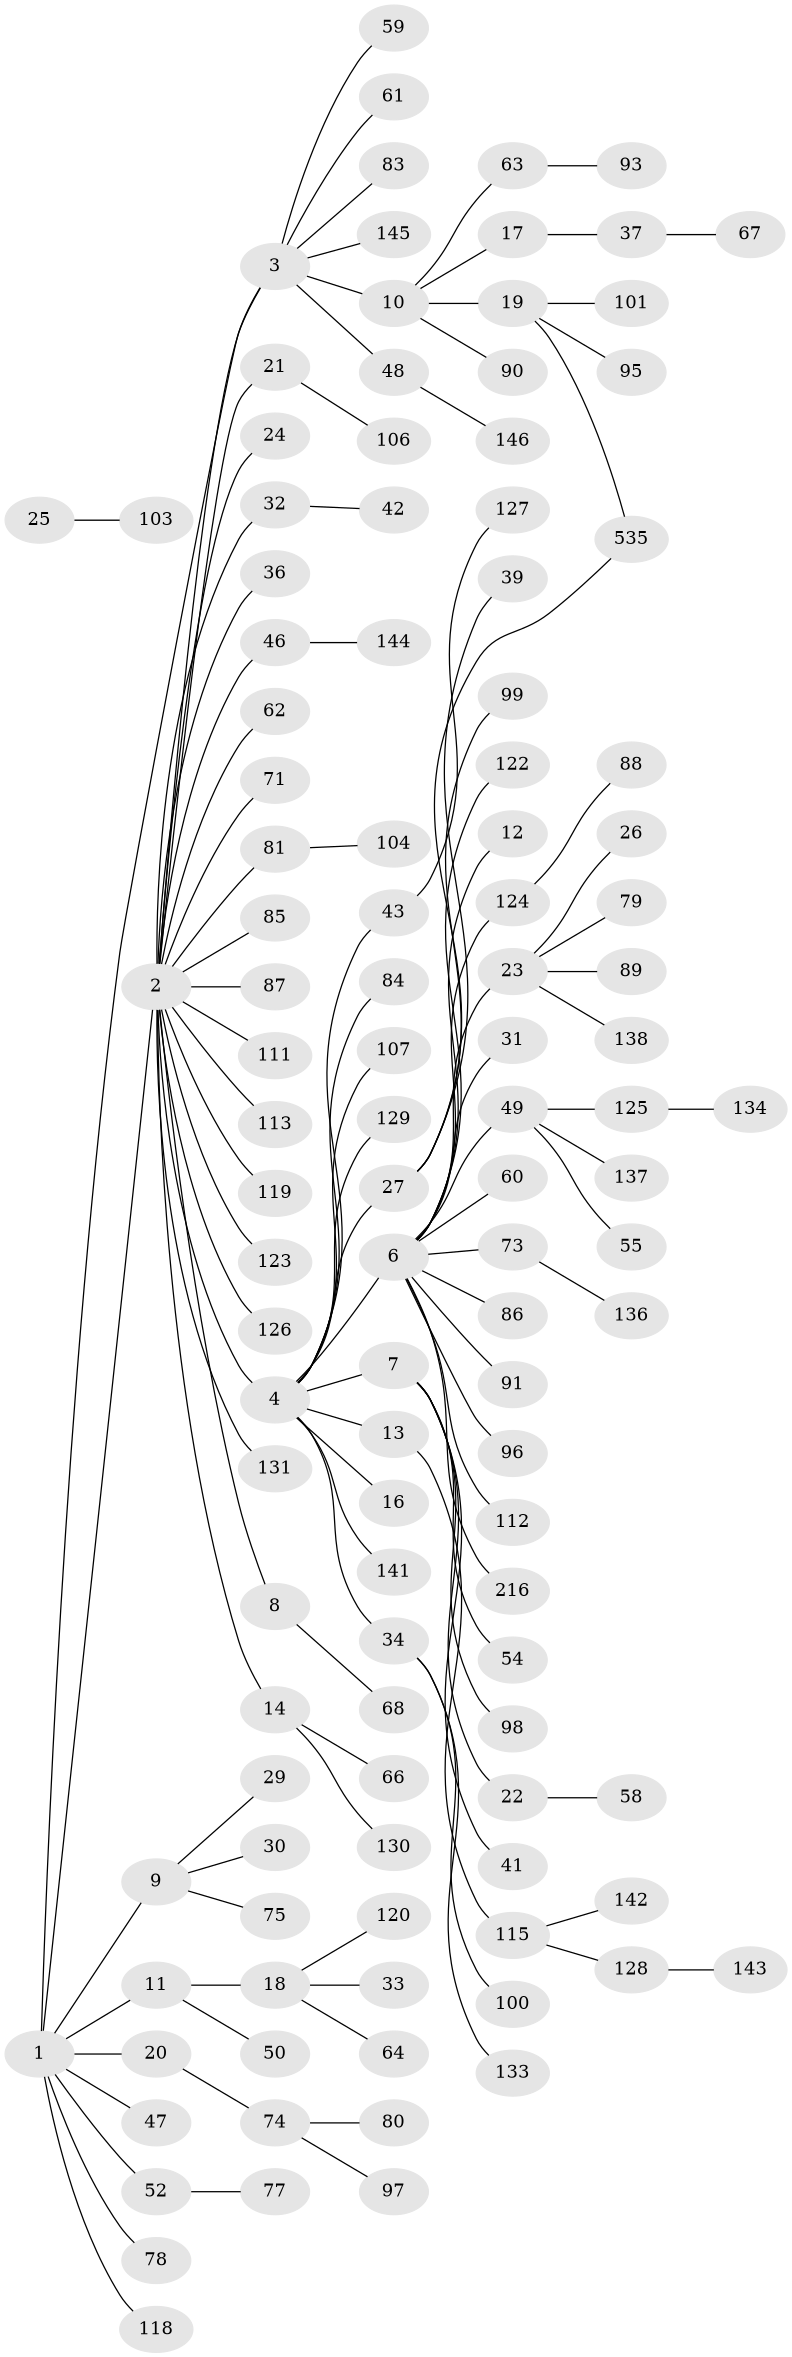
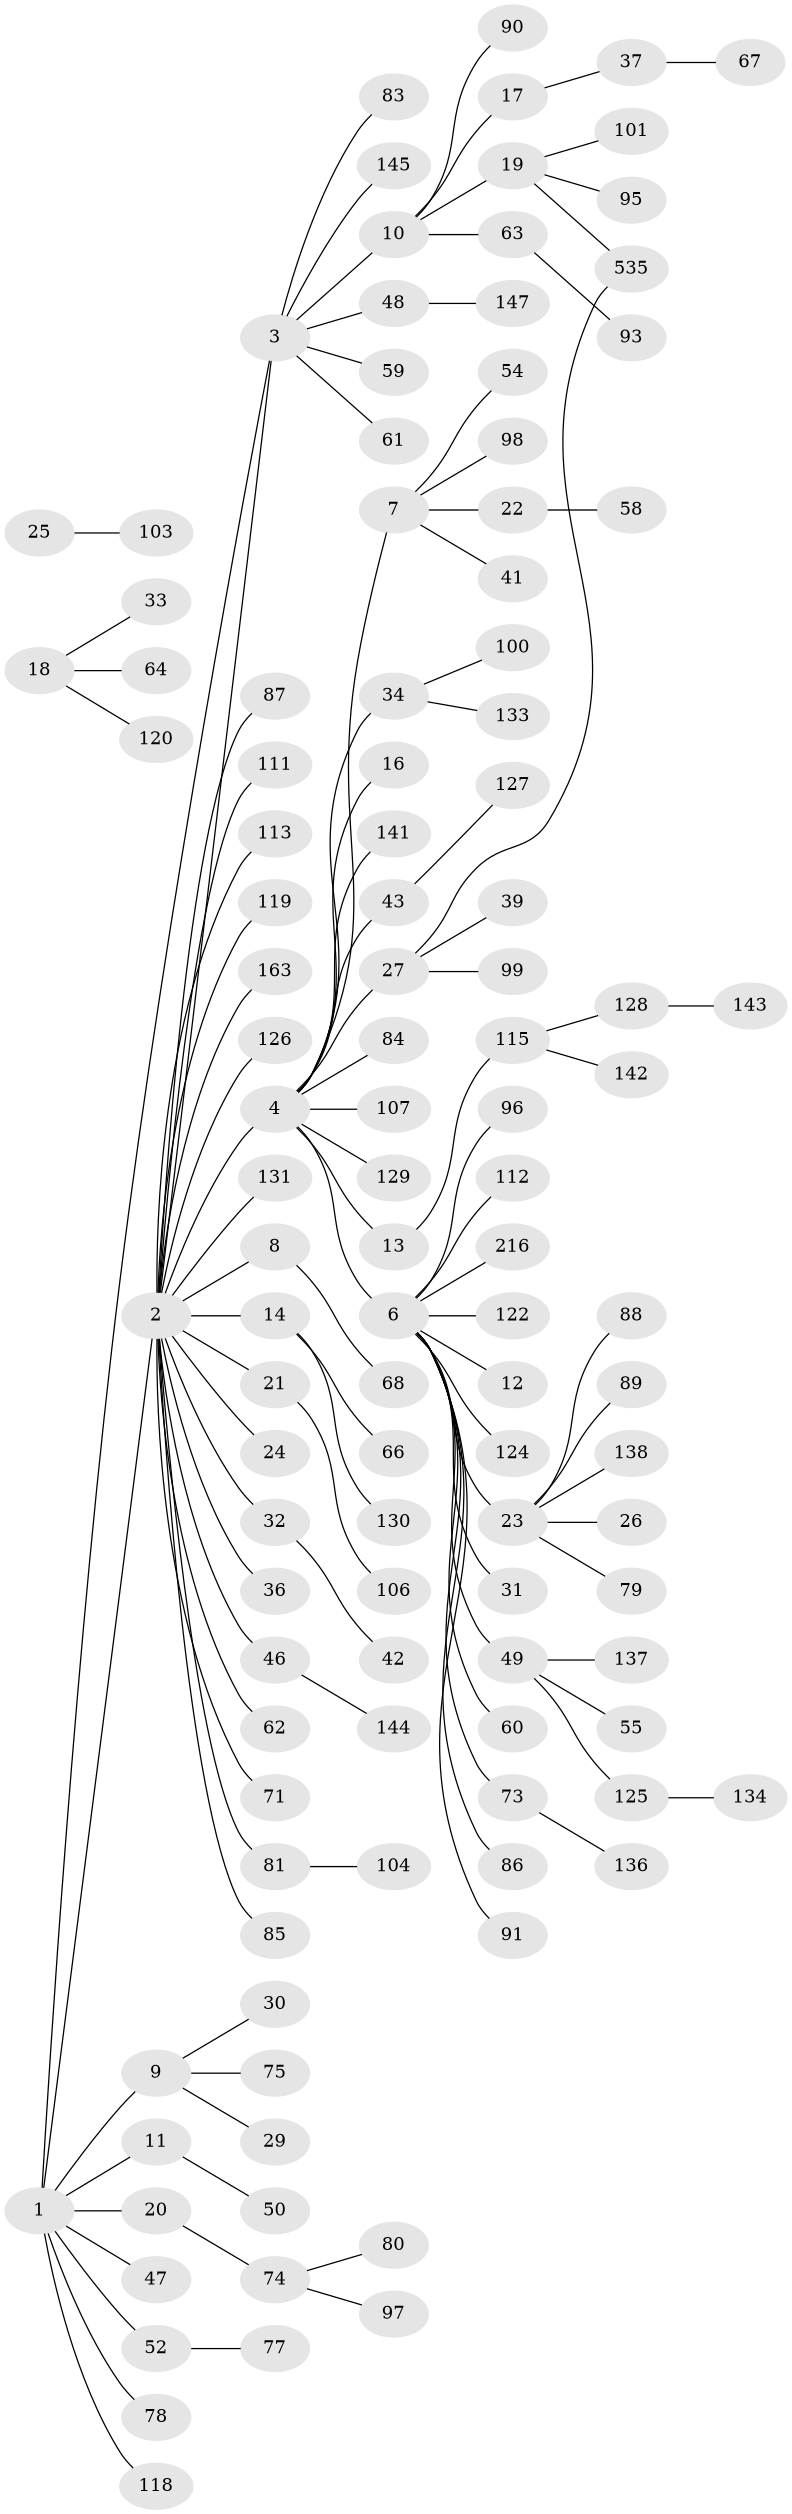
(513, 441) -> (513, 303)
(572, 834) -> (572, 1419)
(275, 1262) -> (275, 972)
(216, 1985) -> none
